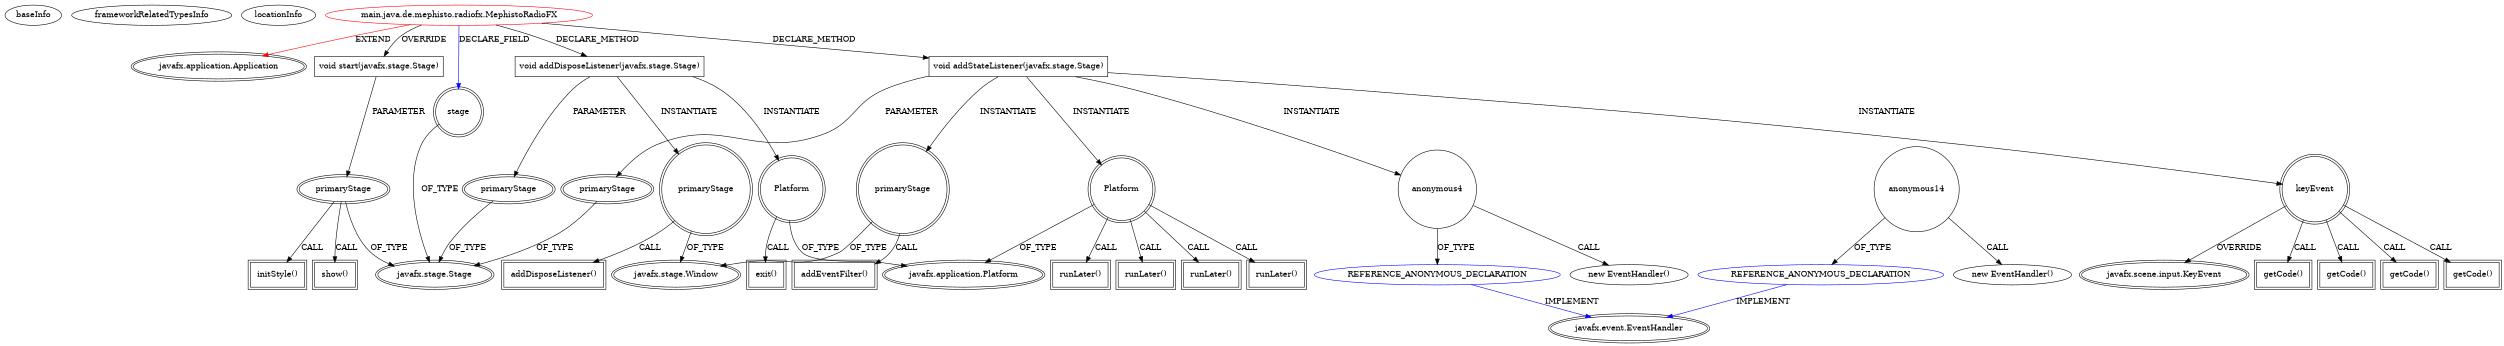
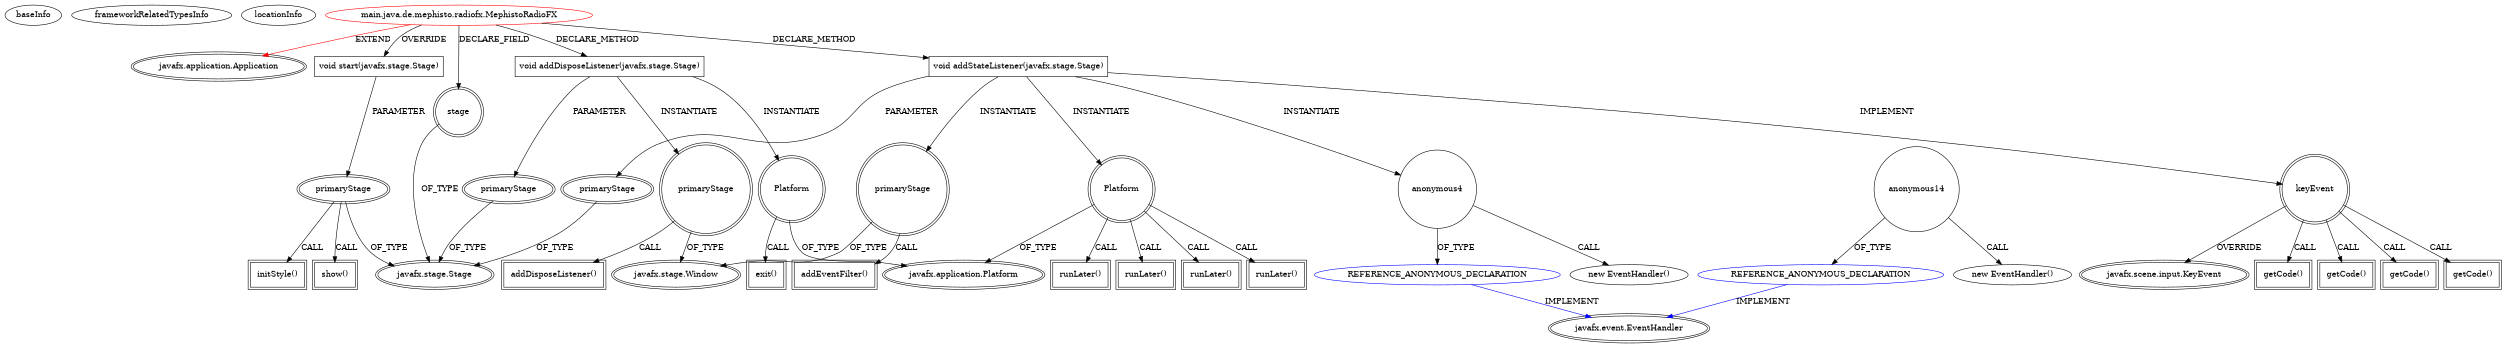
(459, 54) -> (459, 54)
(1887, 112) -> (1887, 112)
